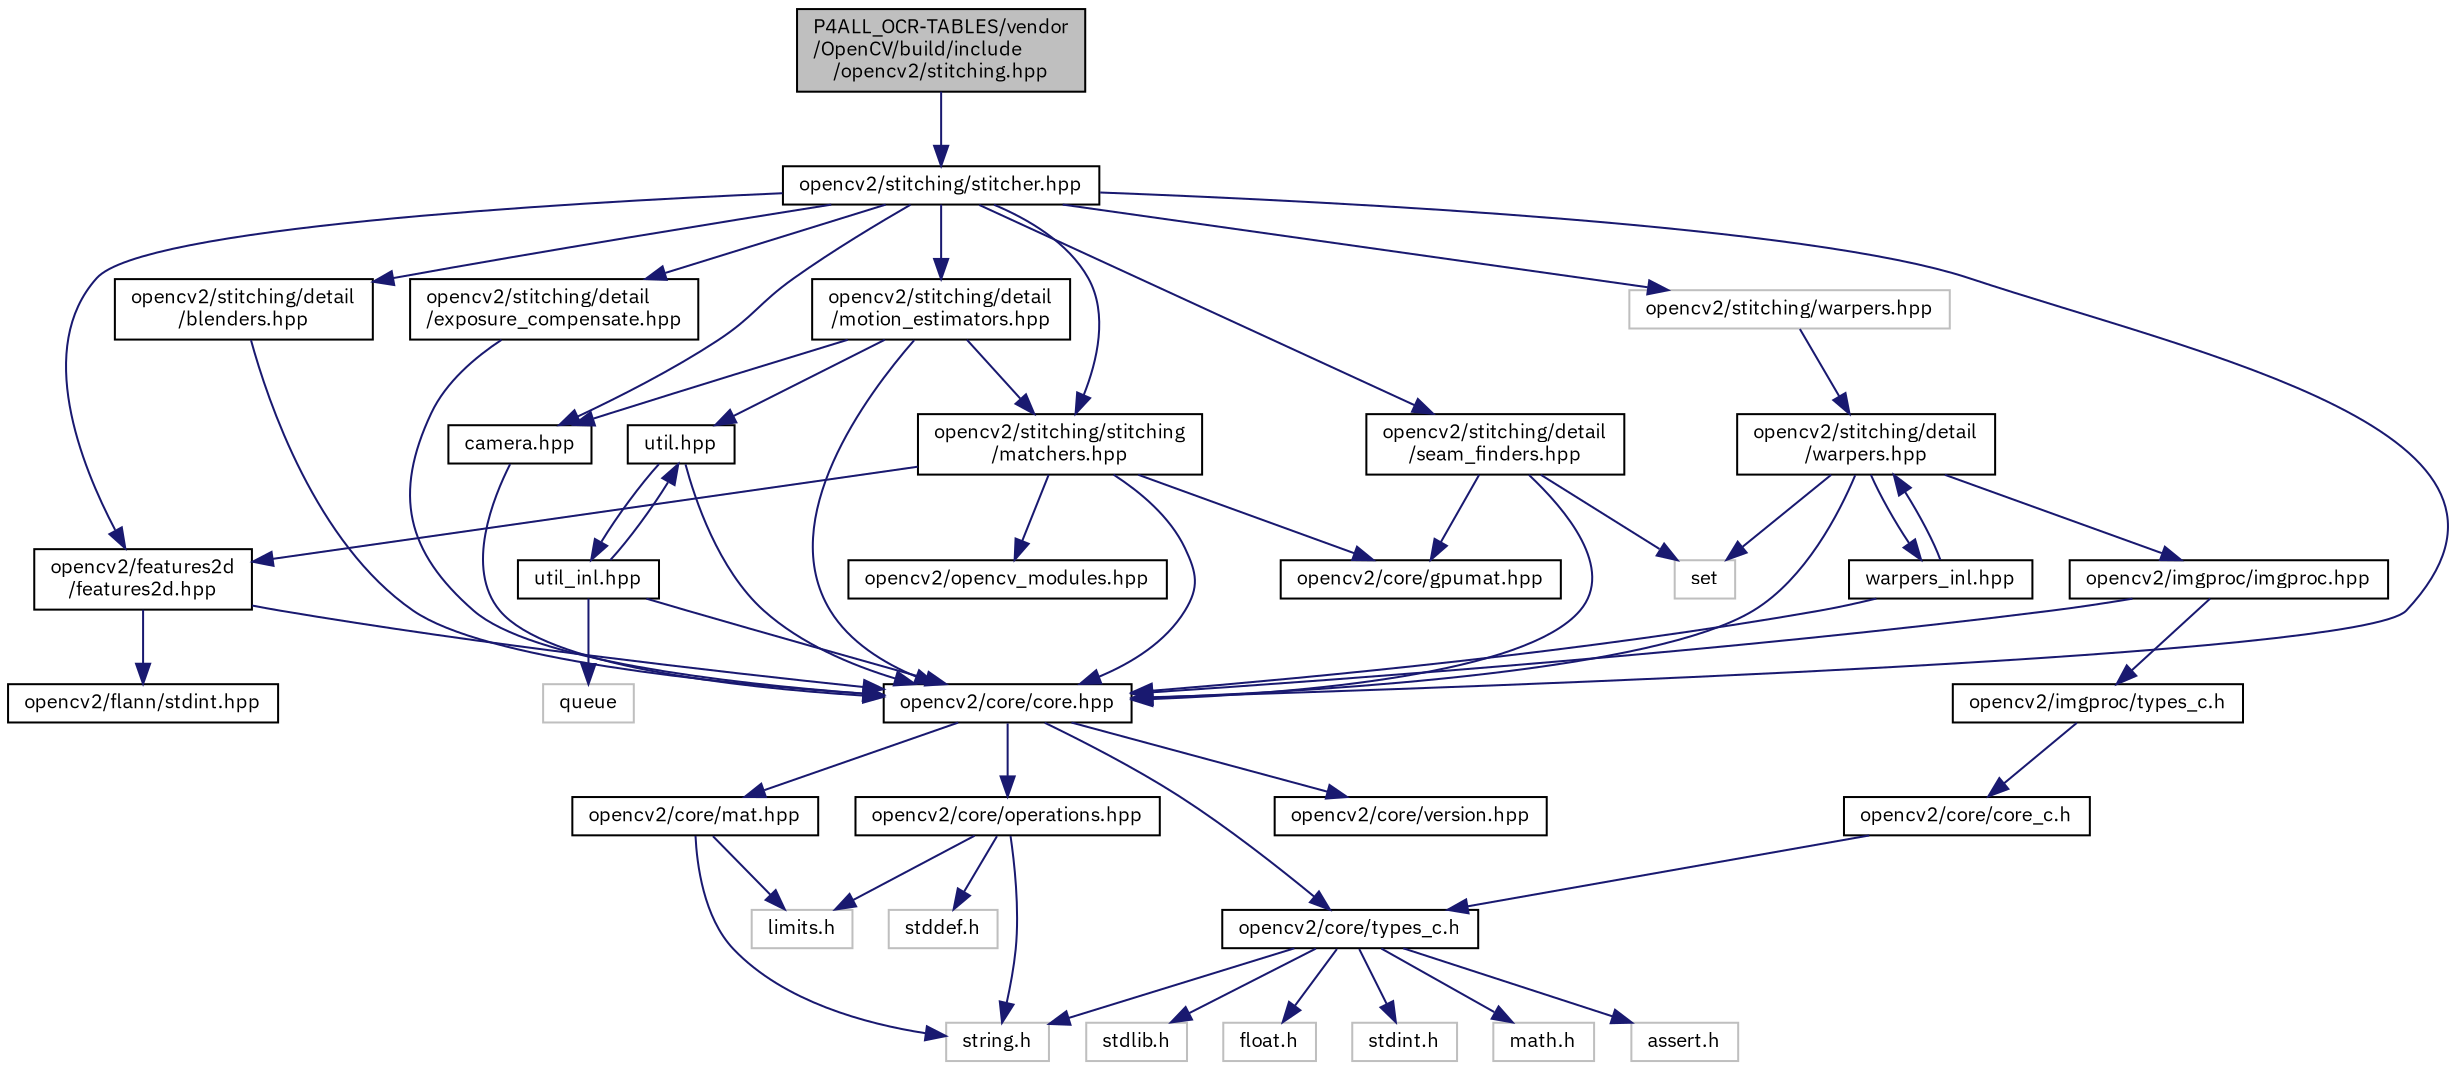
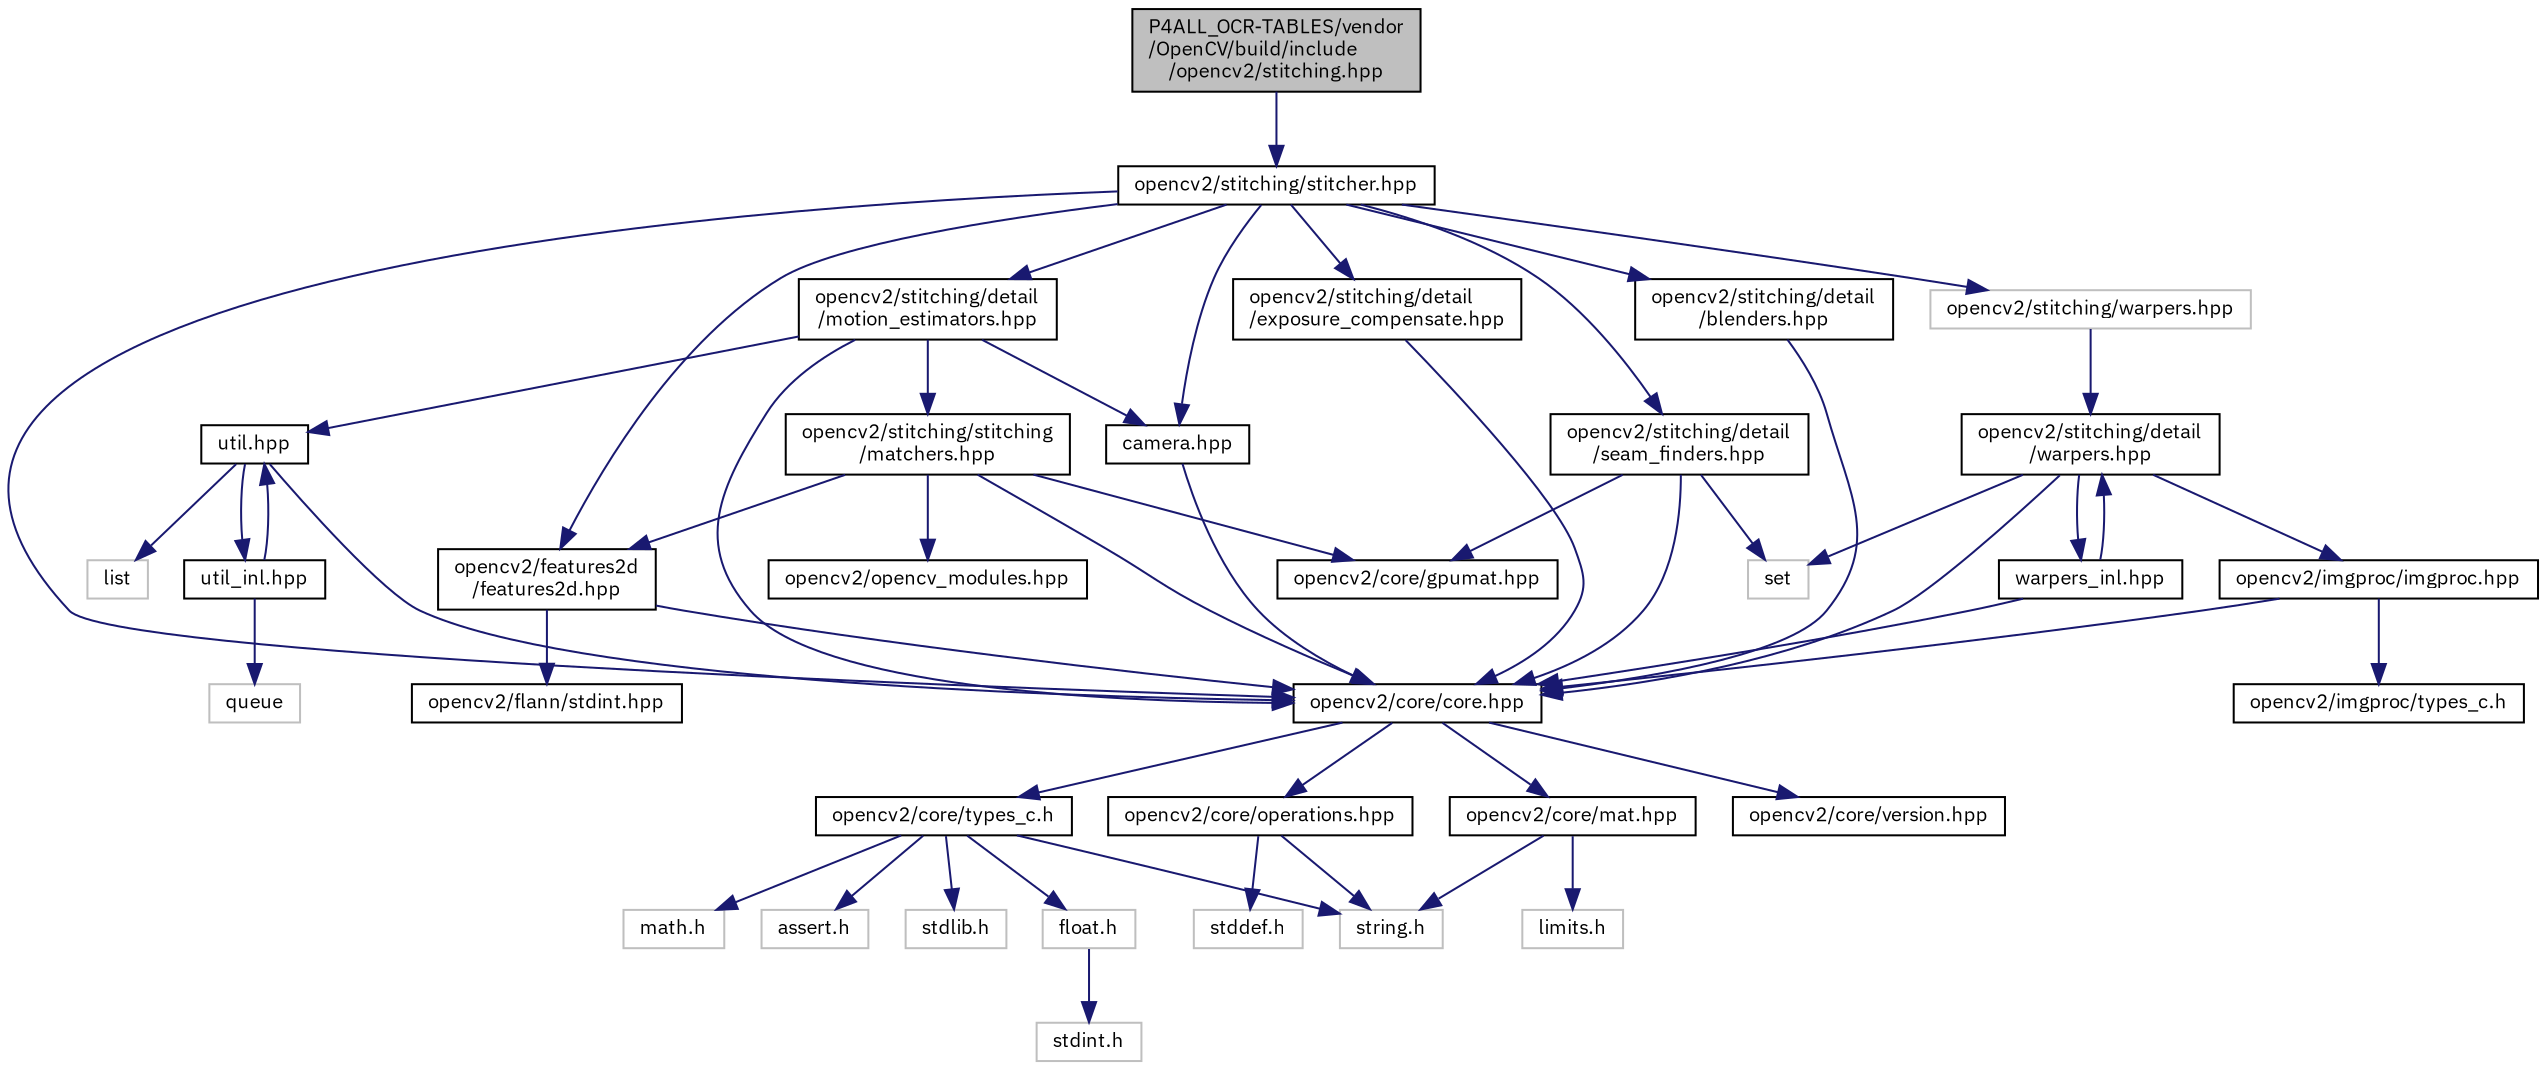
(1088, 278) -> none
none -> (118, 579)
(772, 635) -> none
(1967, 816) -> none
(914, 868) -> none
(1373, 977) -> (1089, 975)
